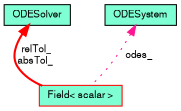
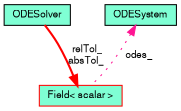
(17, 65) -> (61, 49)
